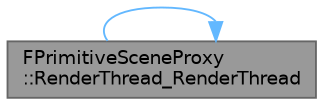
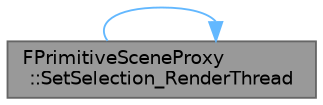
(162, 70) -> (162, 70)
